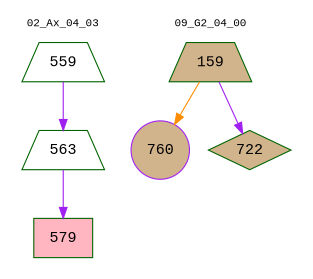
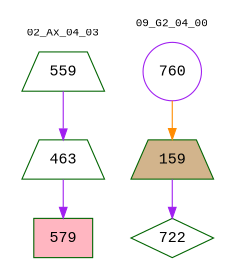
(190, 98) -> (172, 115)
(63, 150) -> (63, 160)
(160, 150) -> (172, 72)
(250, 150) -> (172, 238)
